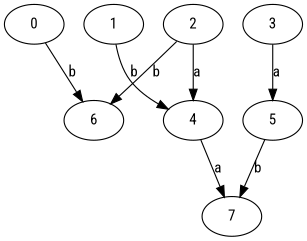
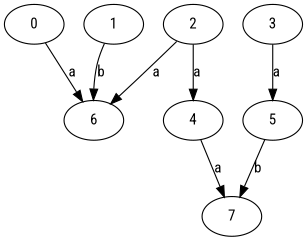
(72, 72) -> (72, 72)
(156, 72) -> (156, 72)
(129, 78) -> (97, 66)
